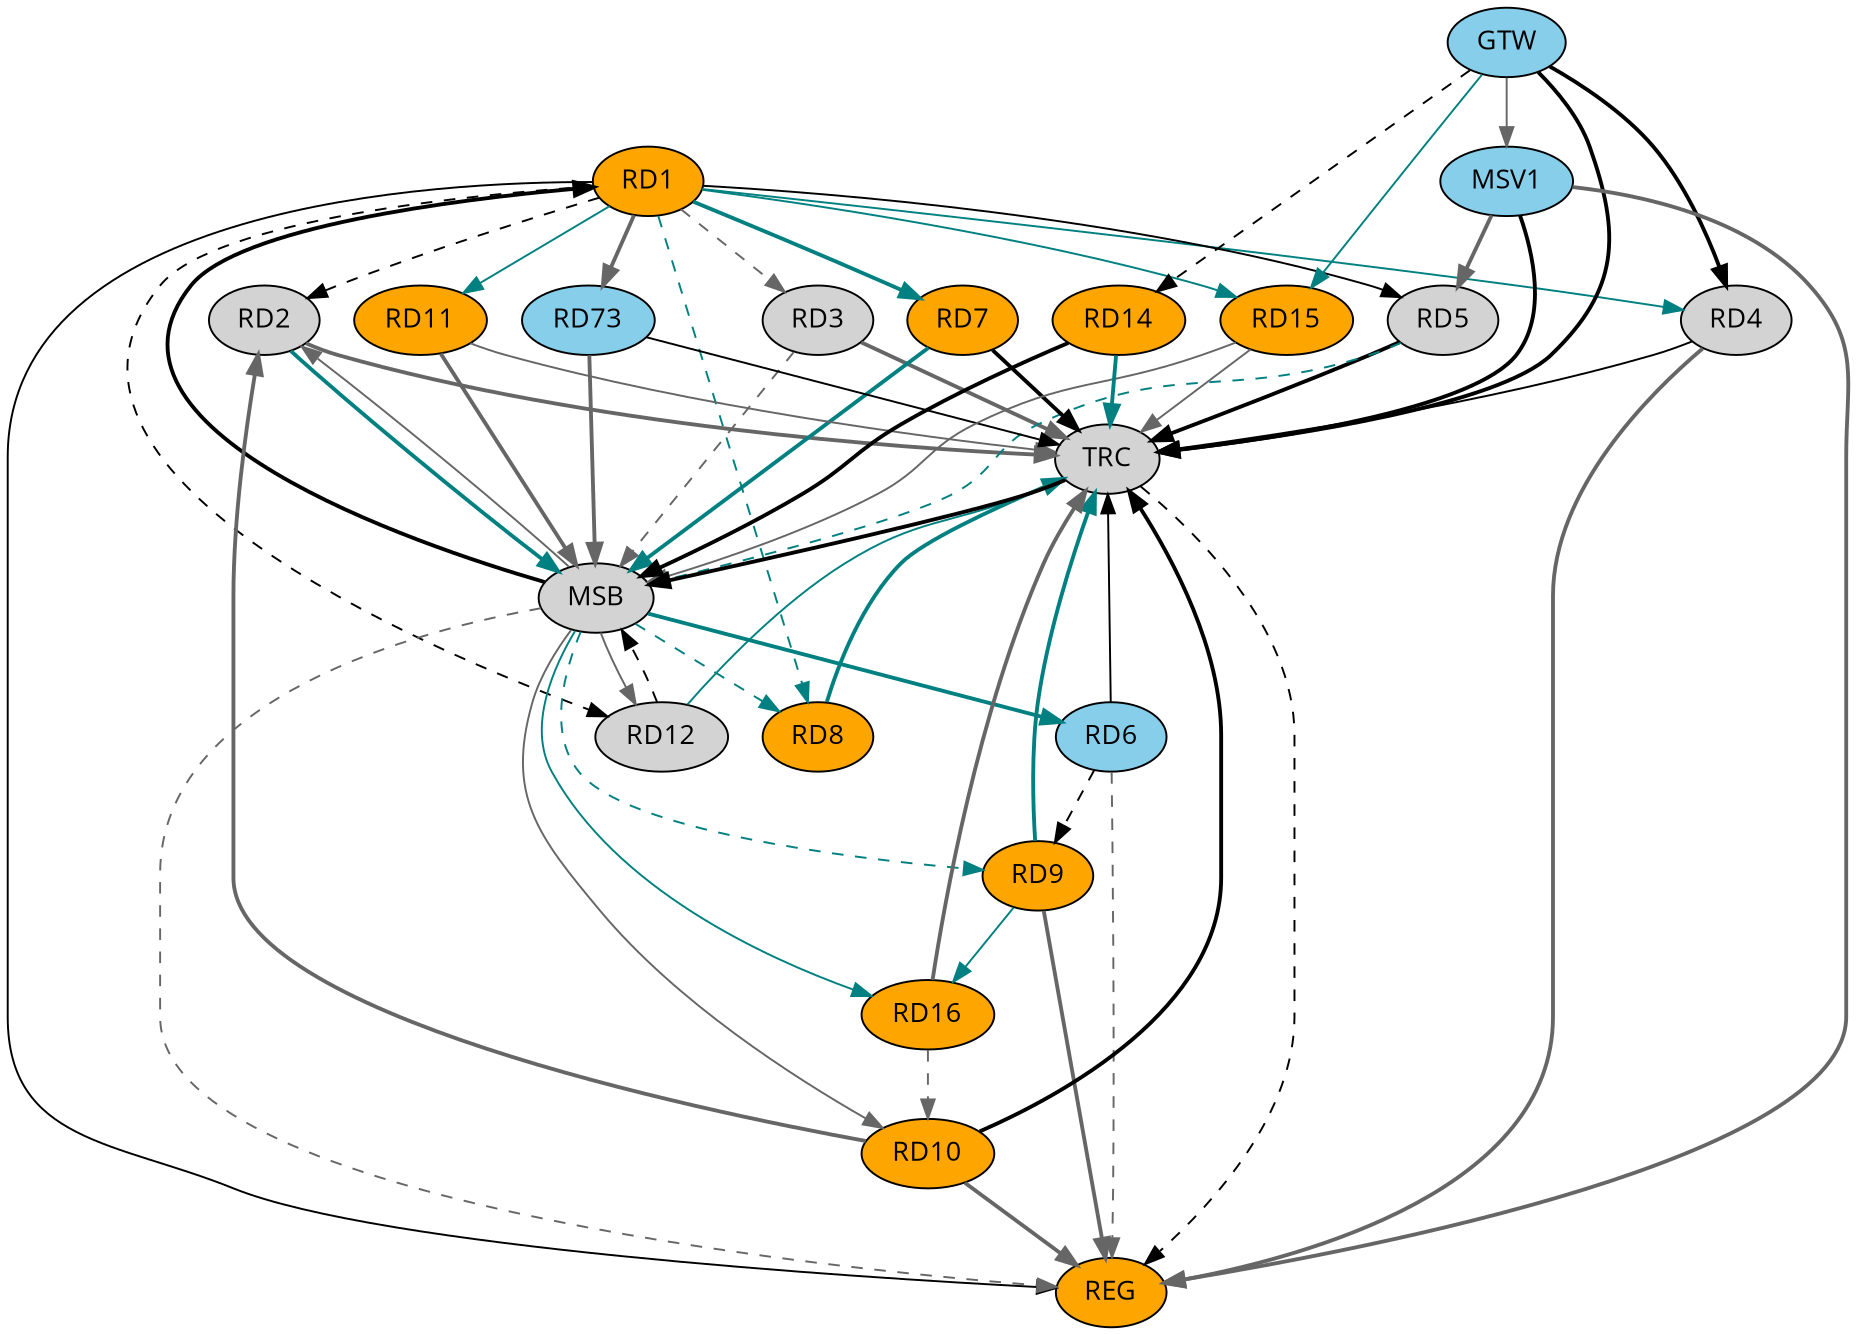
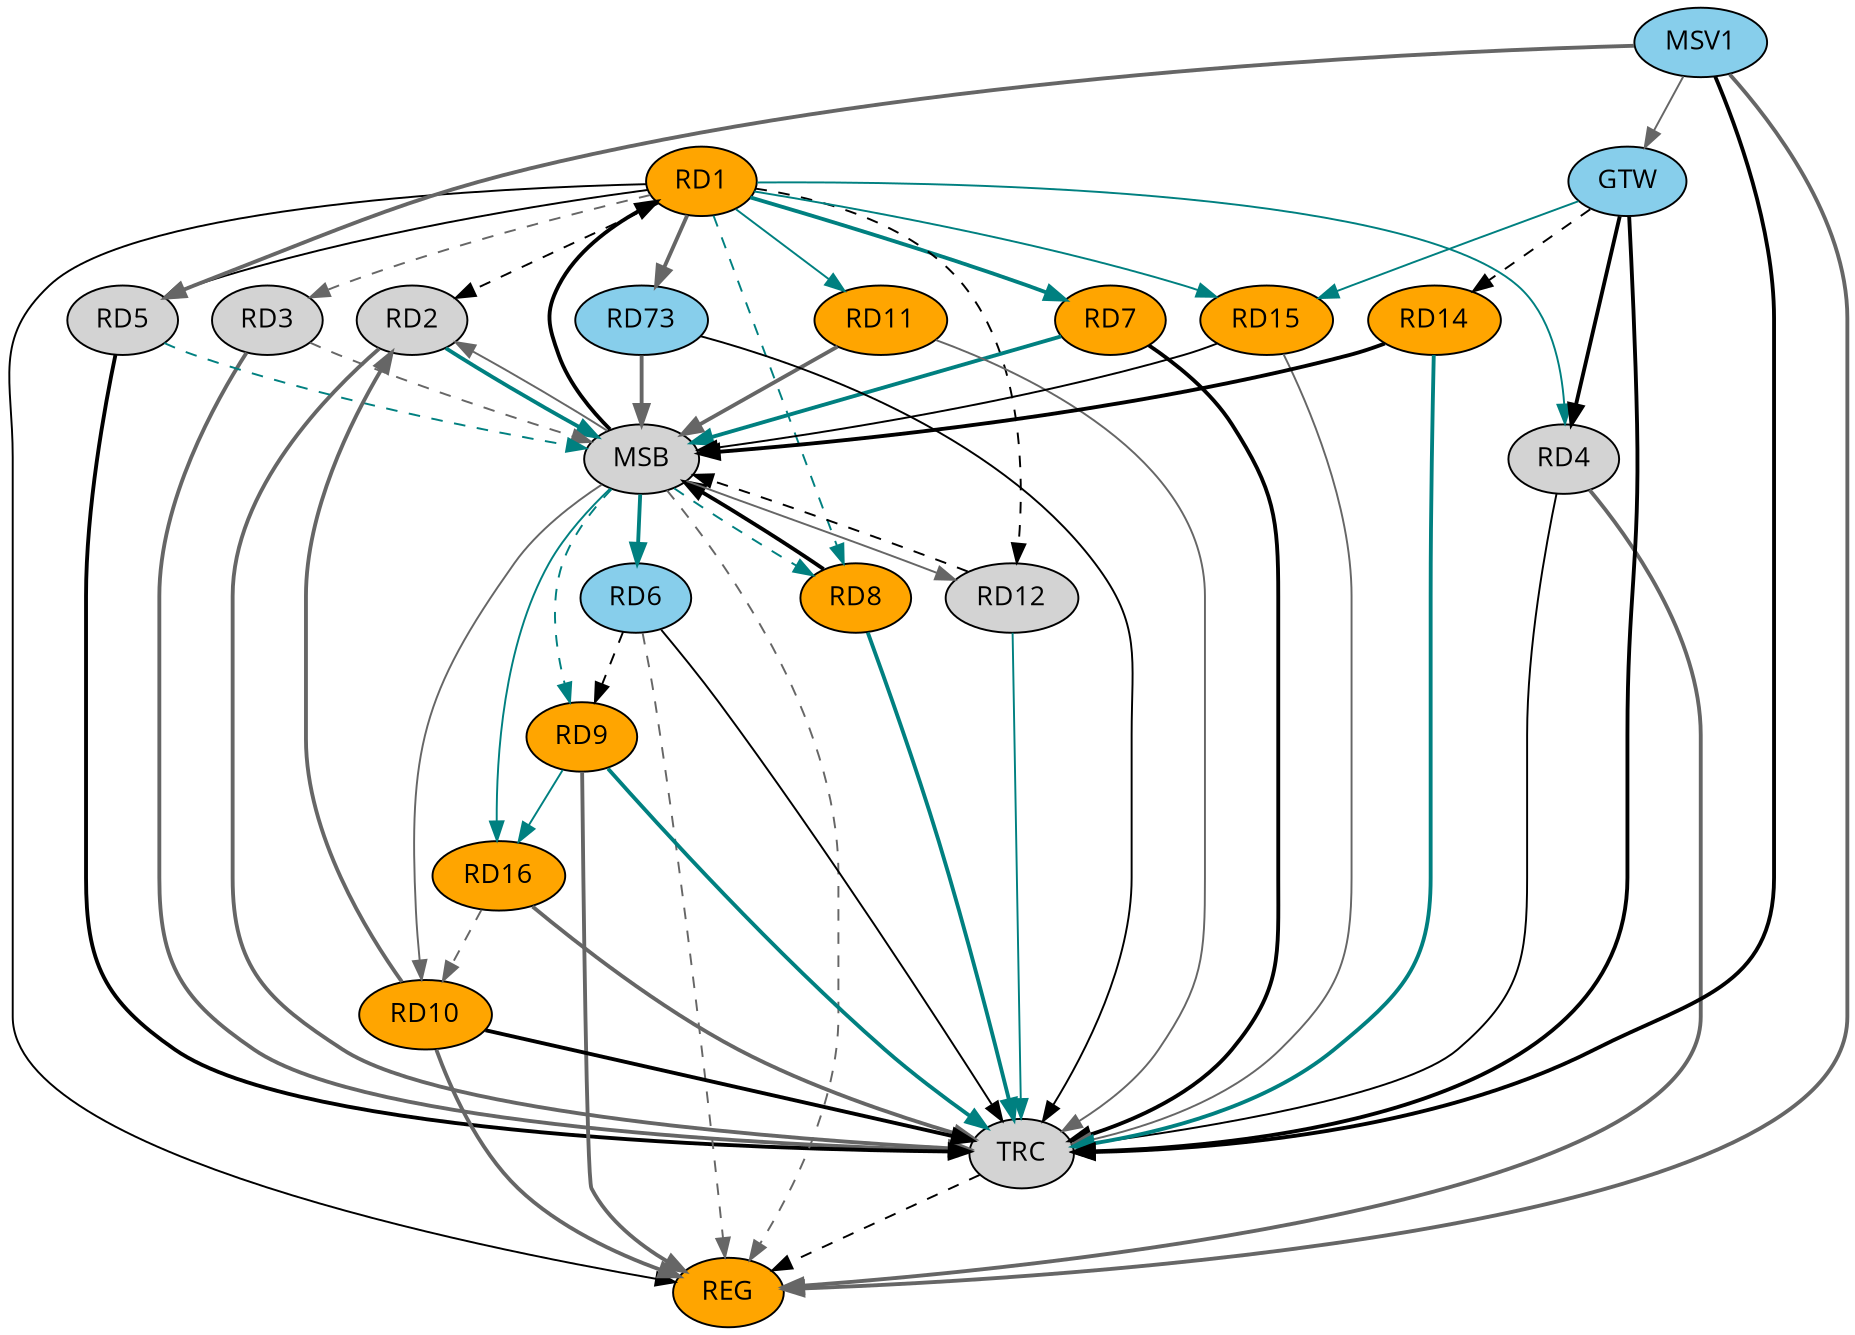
(1507, 102) -> (1669, 103)
(920, 464) -> (969, 406)
(868, 535) -> (763, 530)
